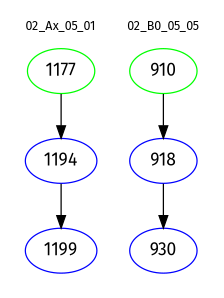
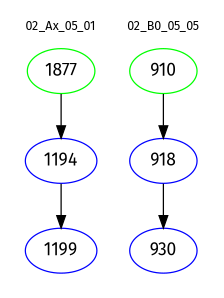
(61, 71) -> (61, 71)
